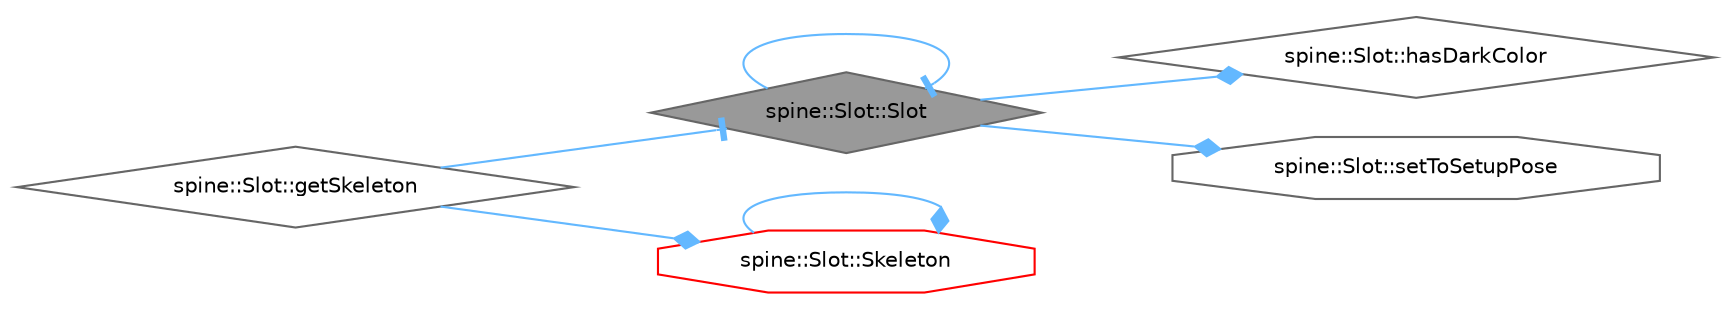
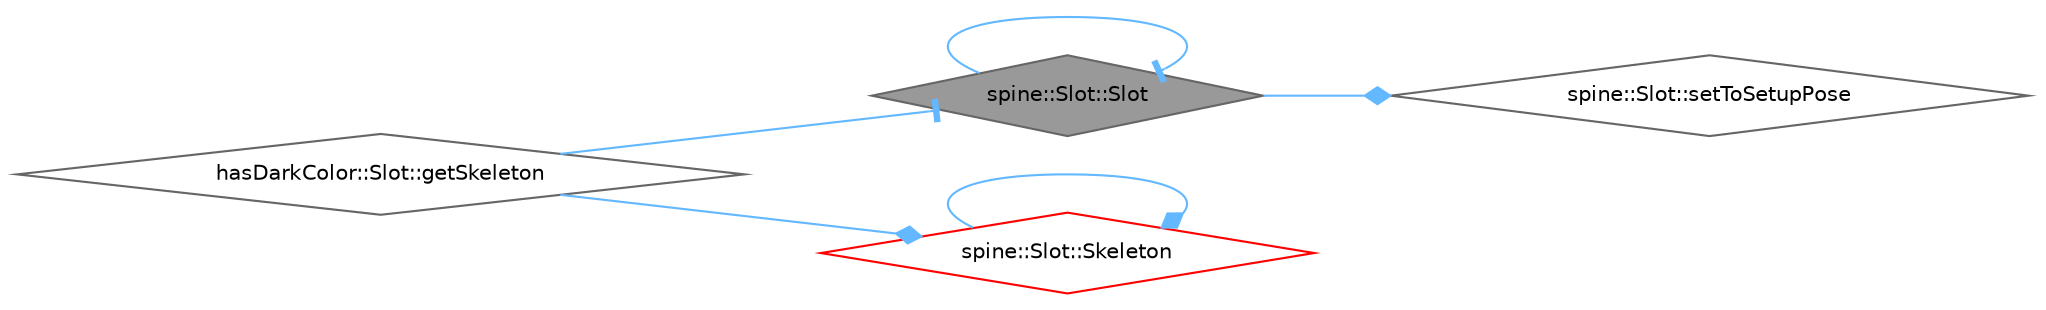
(1416, 57) -> none
(1416, 168) -> (1710, 96)
(296, 187) -> (381, 174)
(846, 262) -> (1067, 253)
